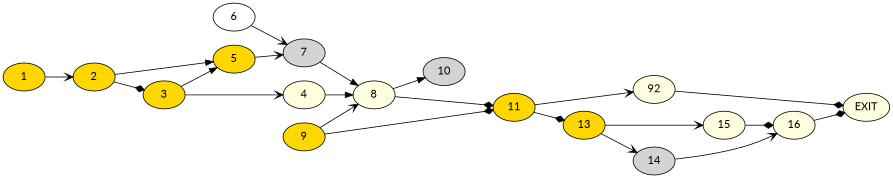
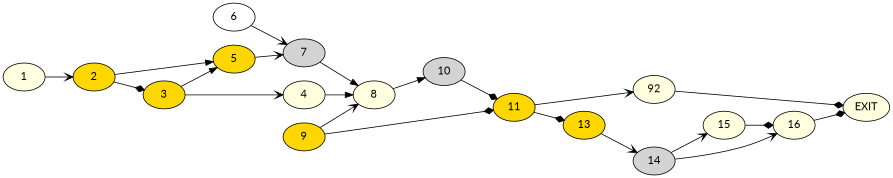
(24, 77) -> (24, 77)
(439, 101) -> (475, 87)
(650, 125) -> (686, 145)
